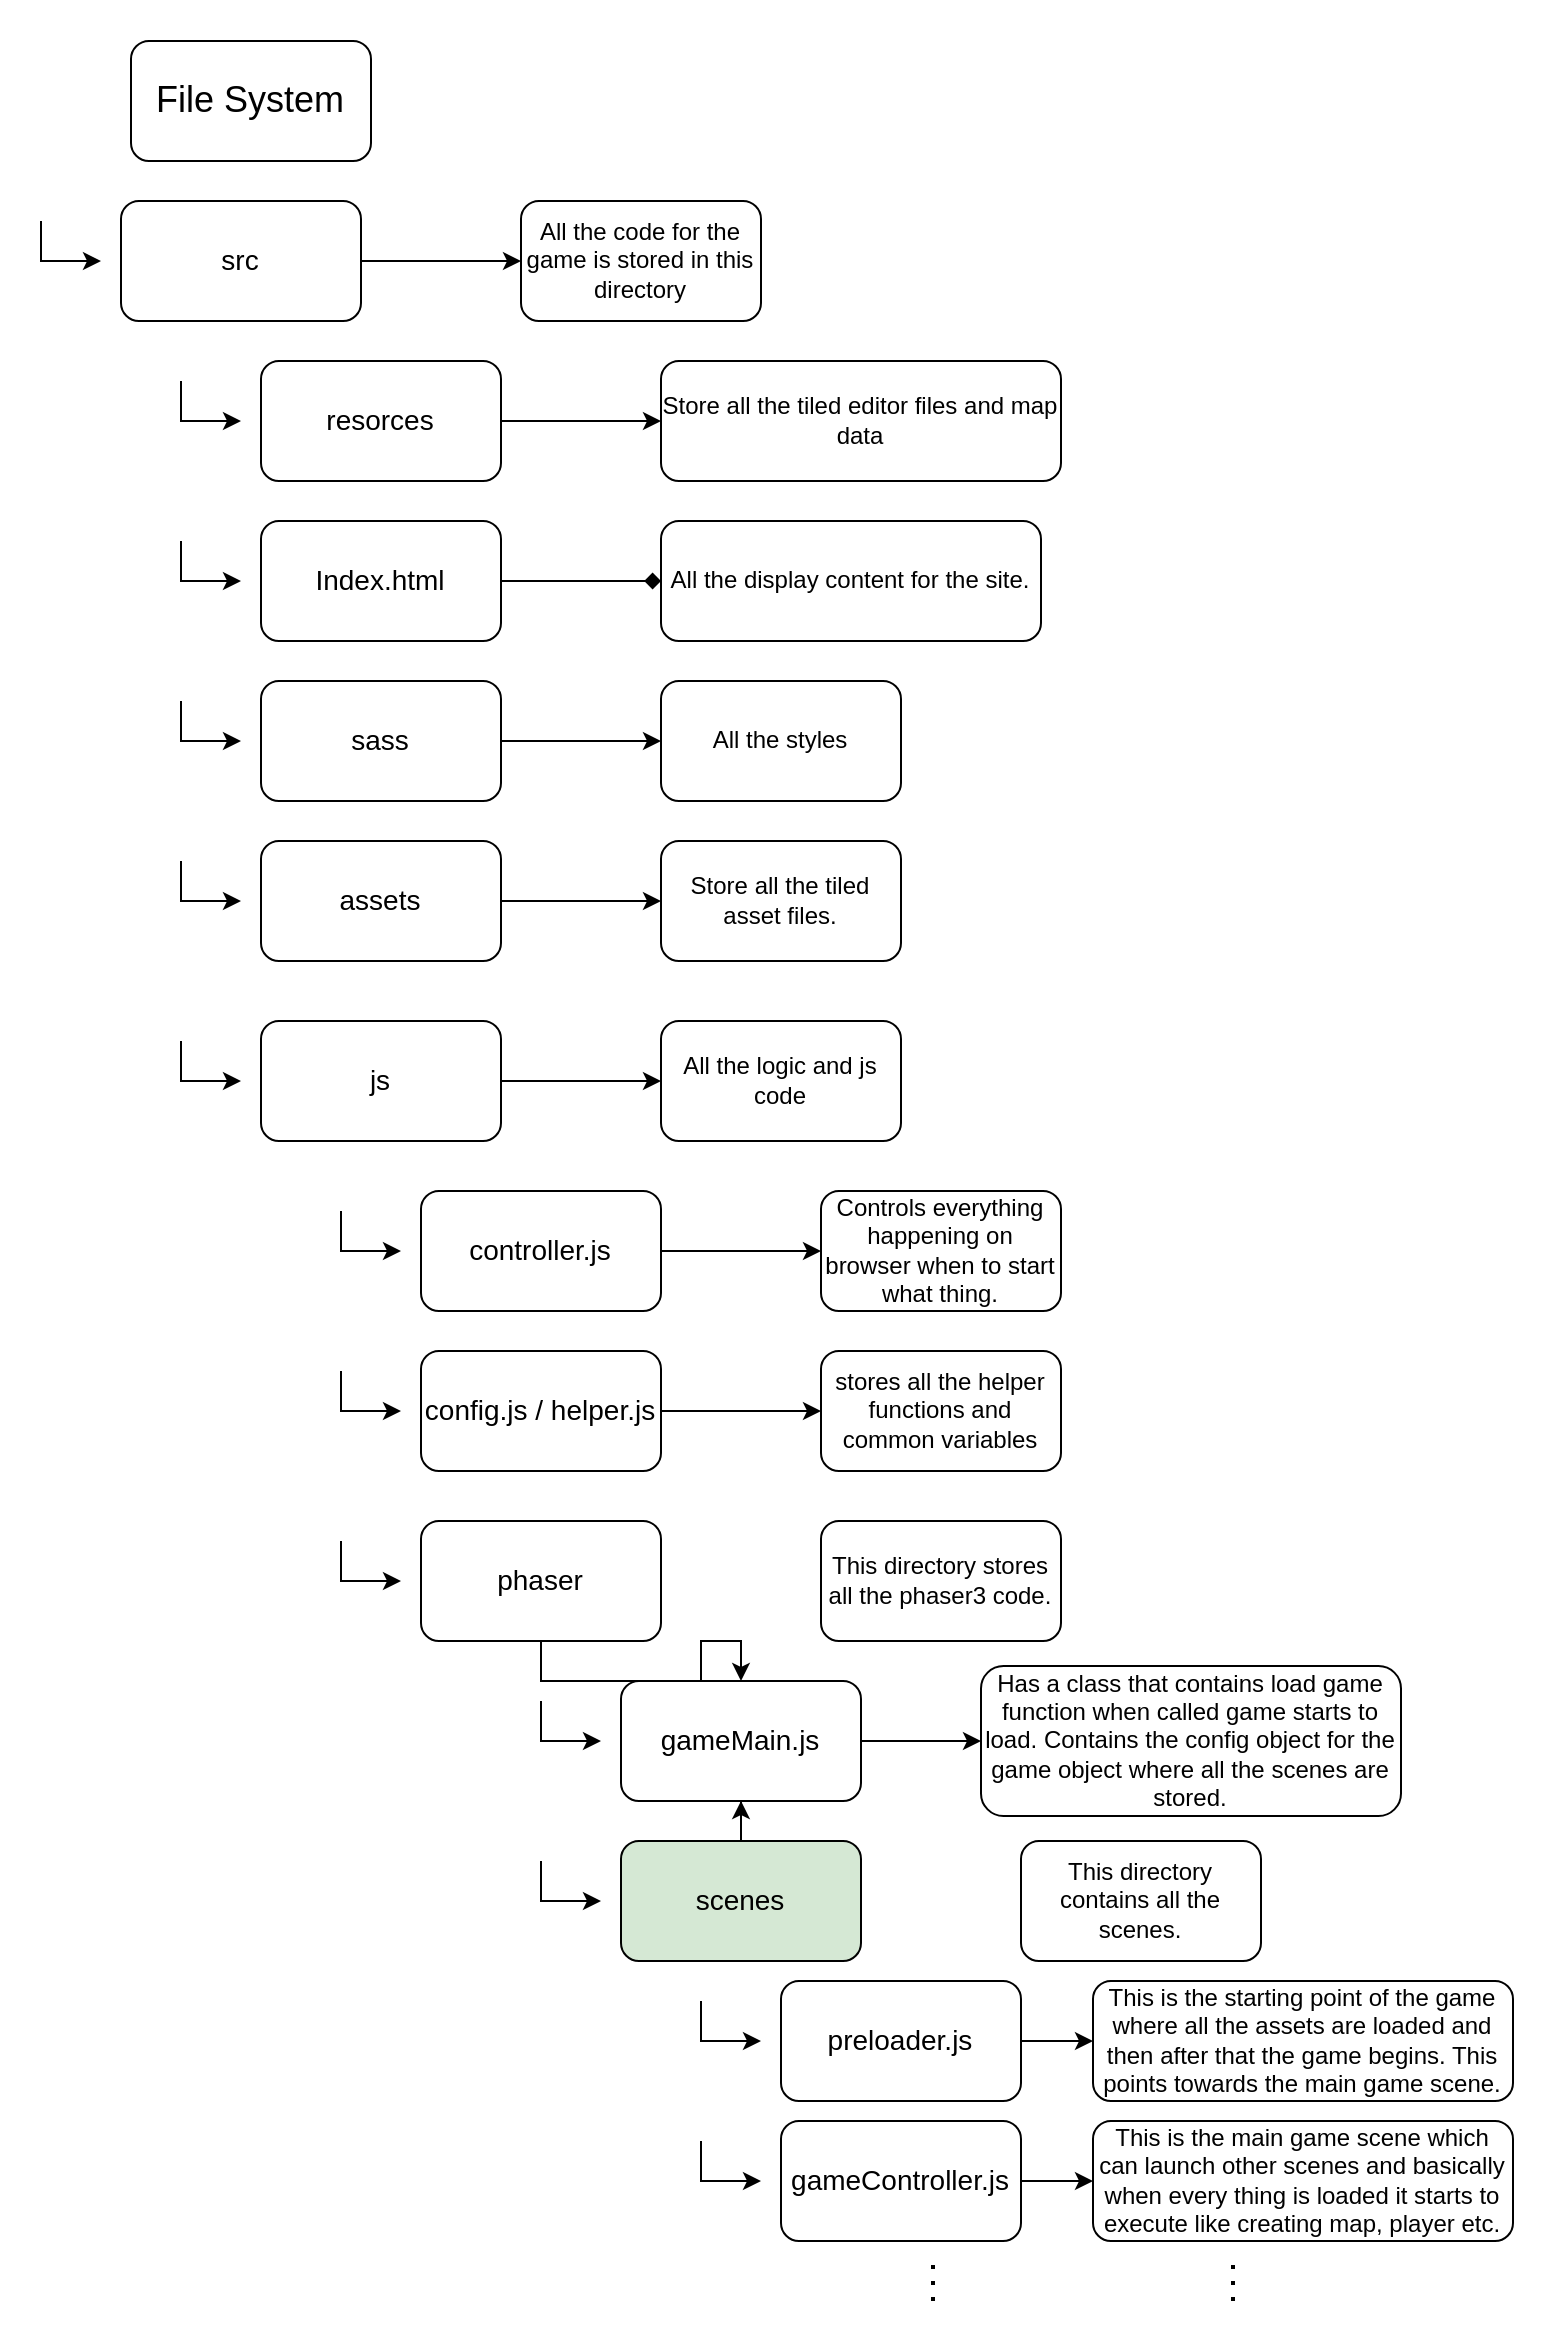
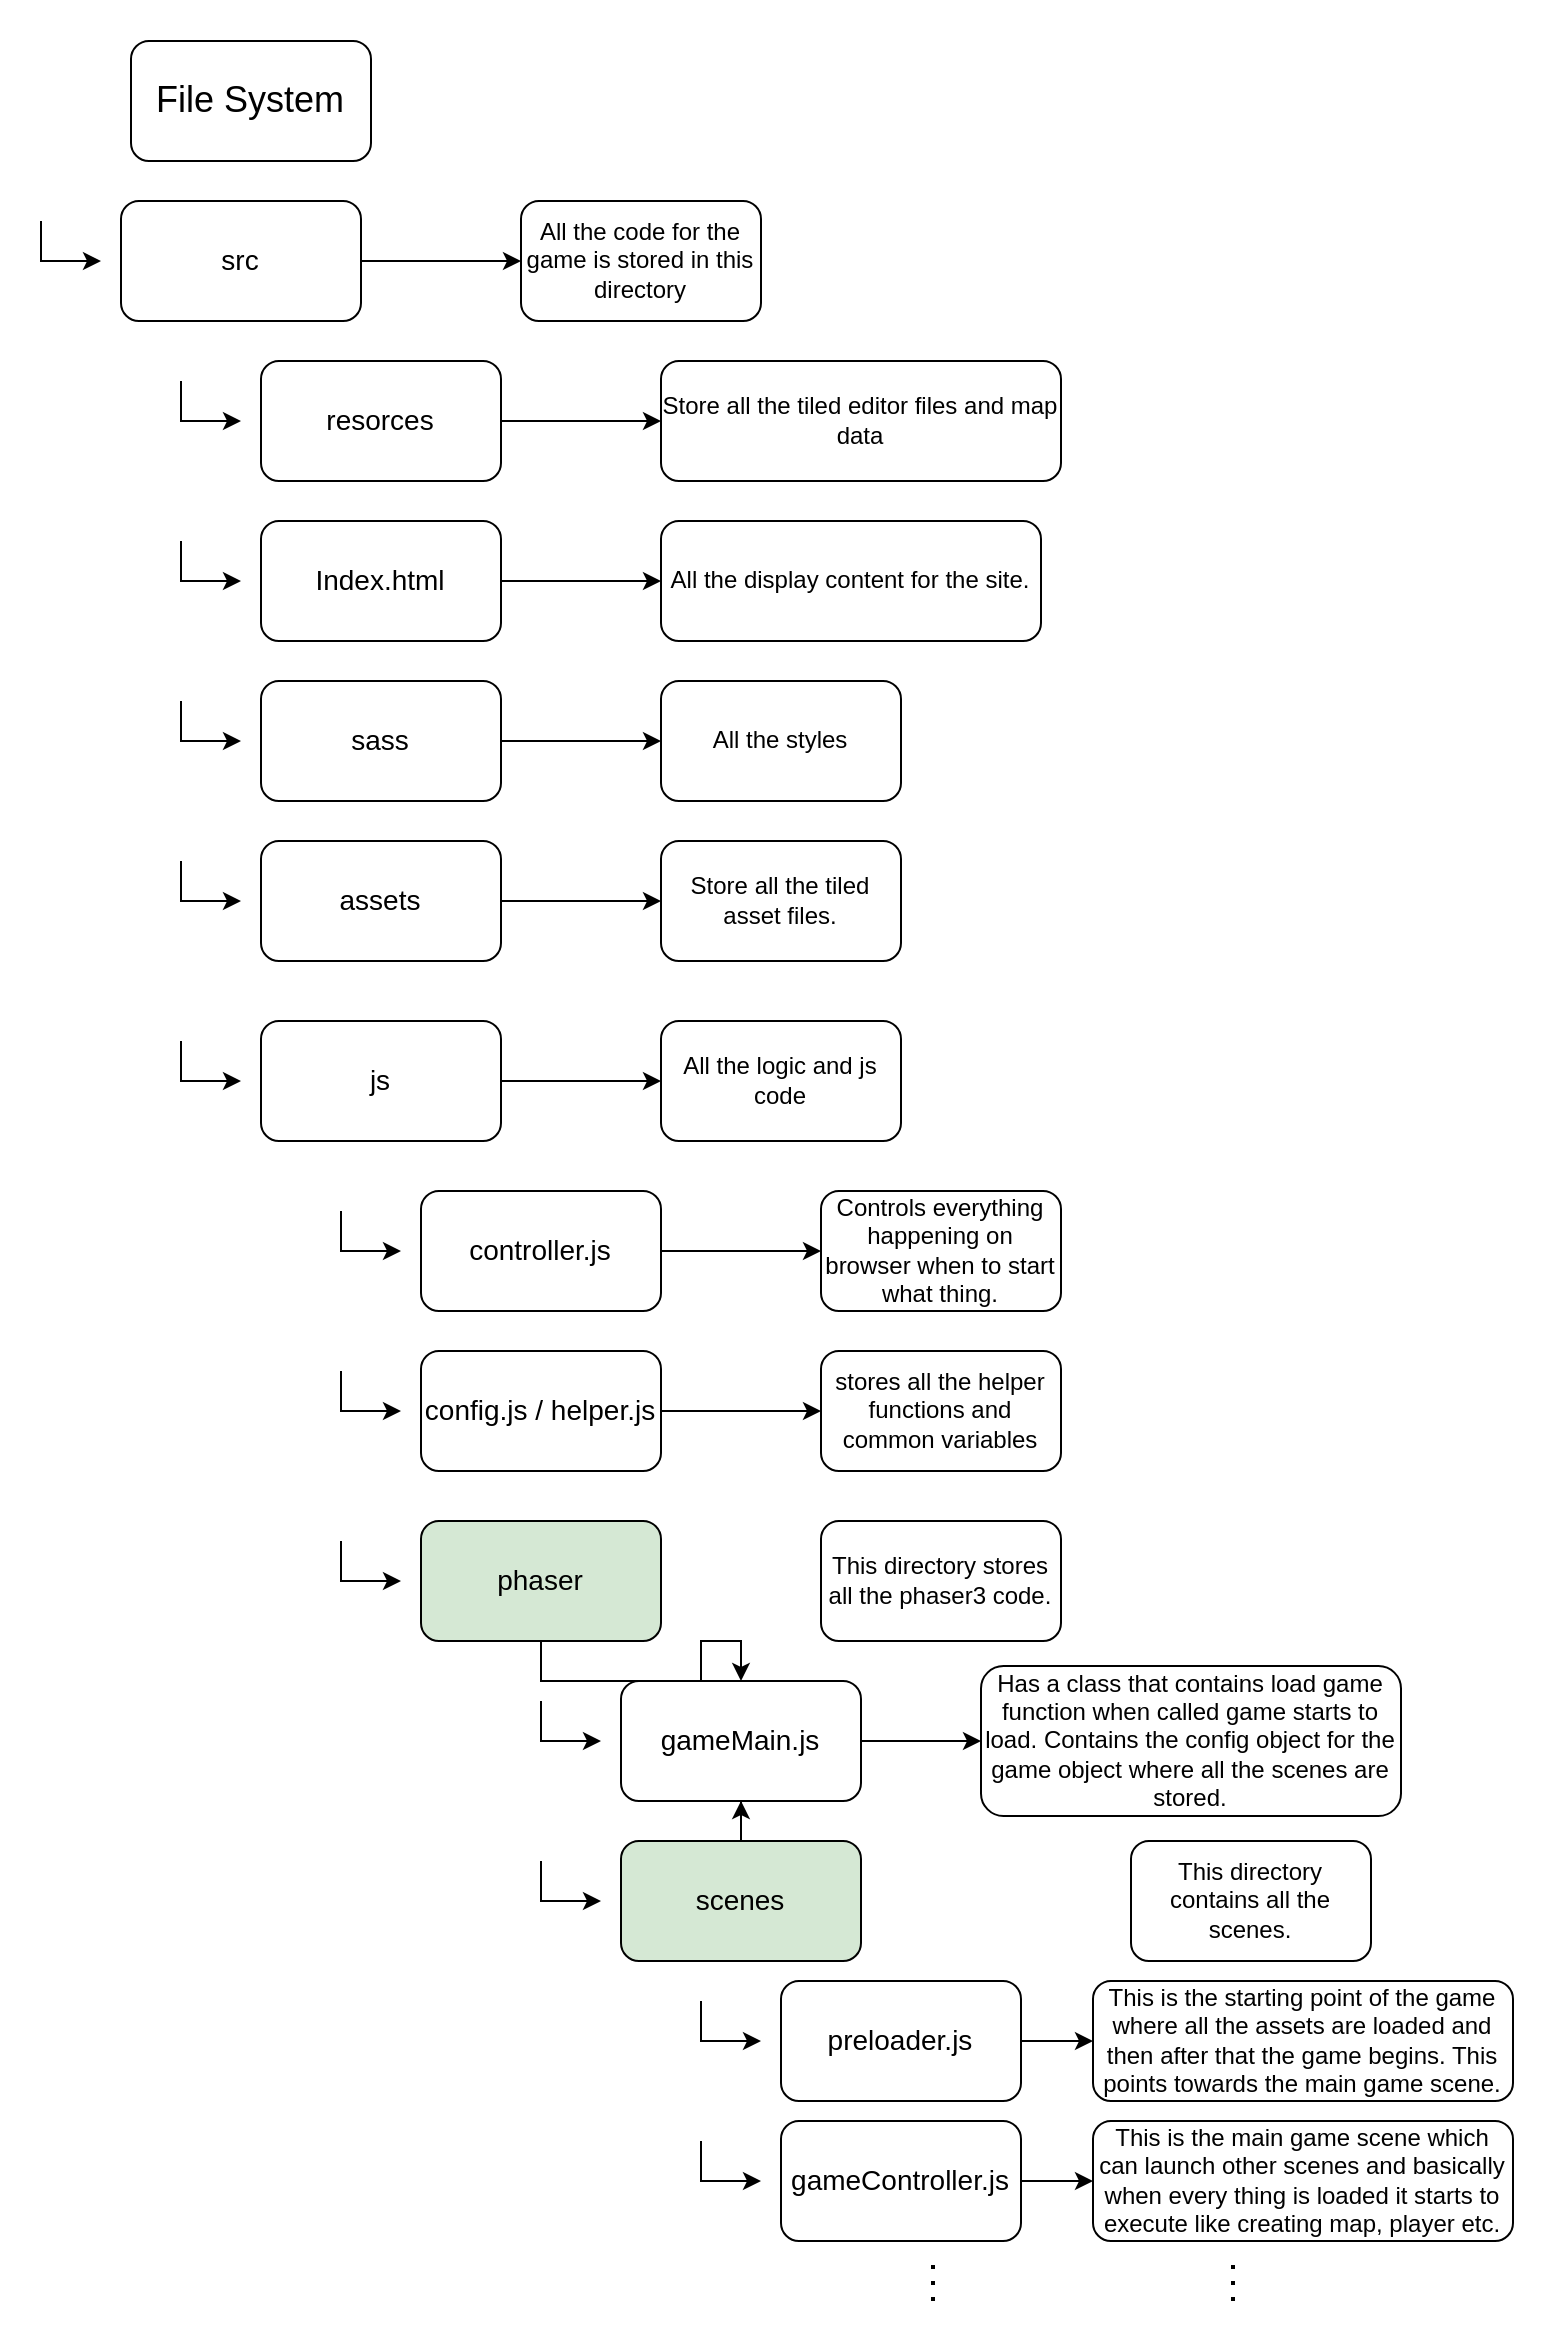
(644, 581) -> (645, 581)
(541, 1581) -> (541, 1581)
(1141, 1901) -> (1251, 1901)
